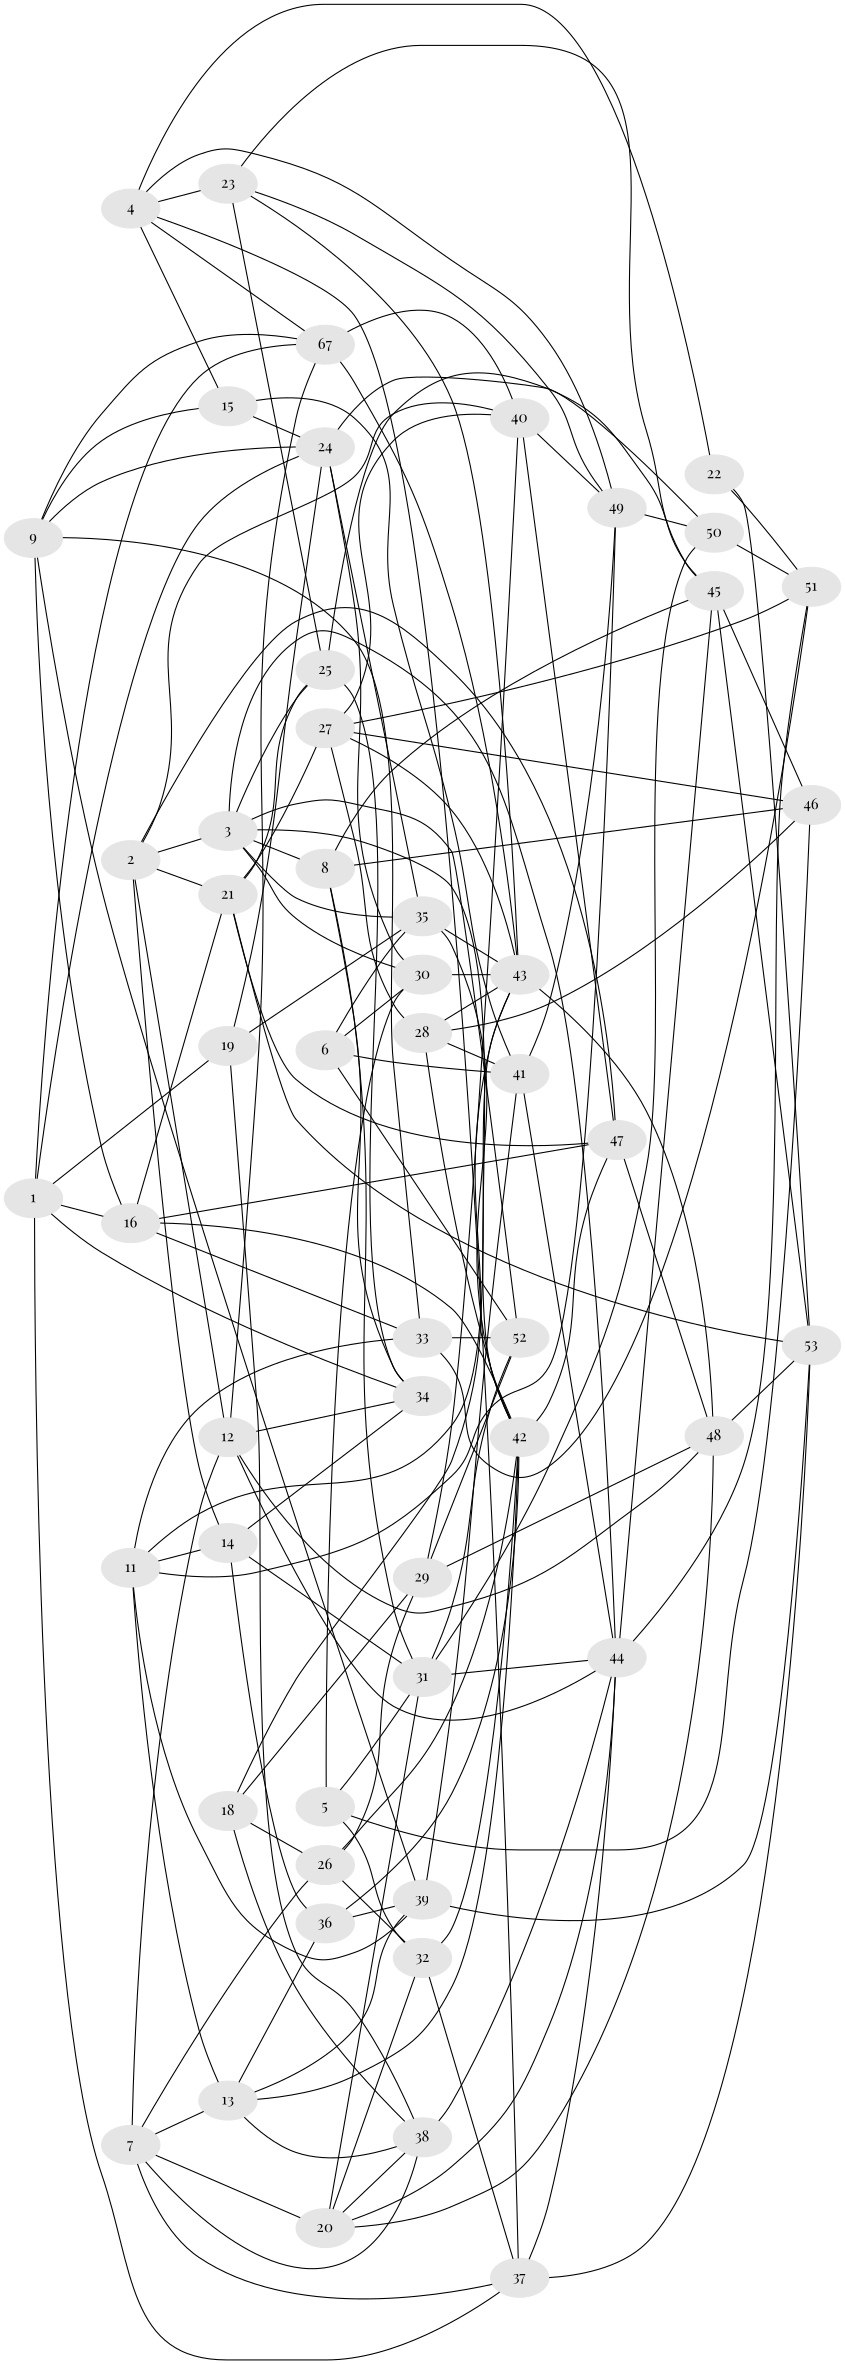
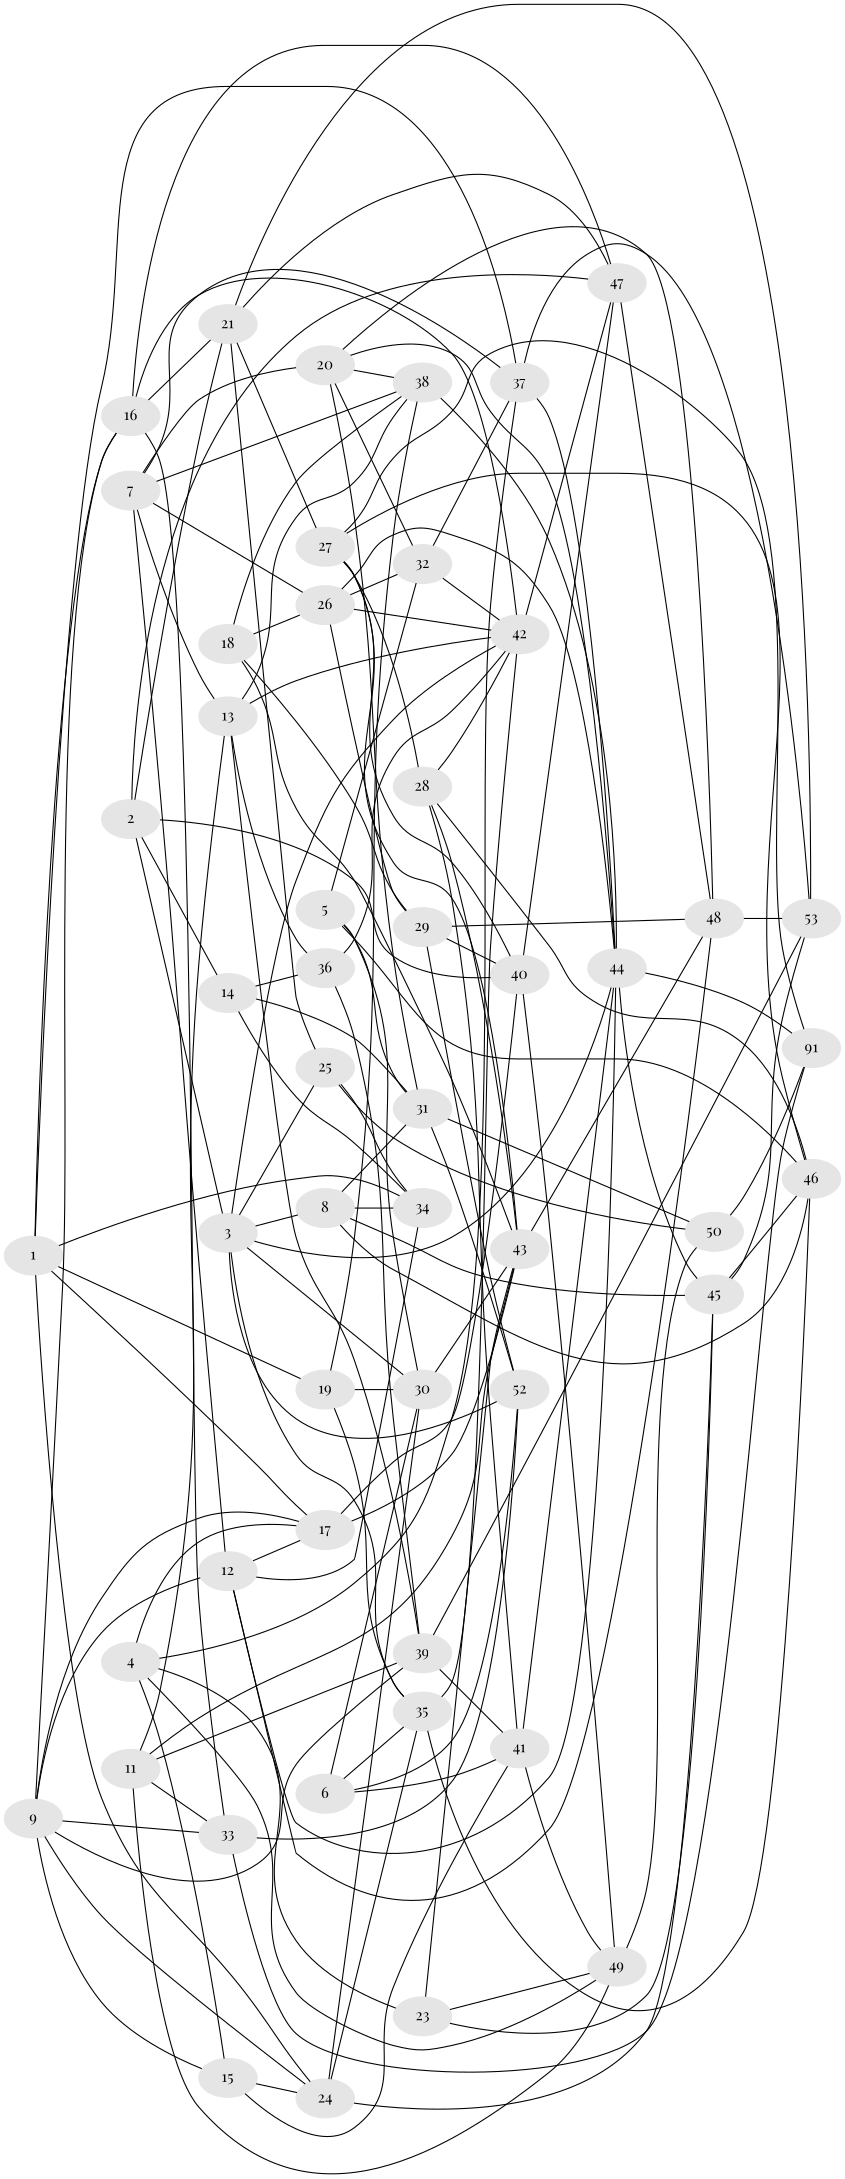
(325, 345) -> (325, 1530)
(274, 416) -> none
(714, 474) -> none
(811, 587) -> (811, 1048)
(289, 691) -> (374, 1390)
(471, 945) -> (767, 1820)
(173, 1108) -> (82, 1660)
(179, 1555) -> none
(520, 1667) -> (570, 662)
